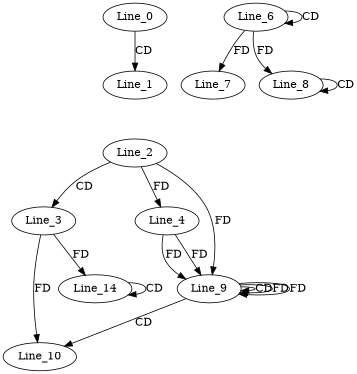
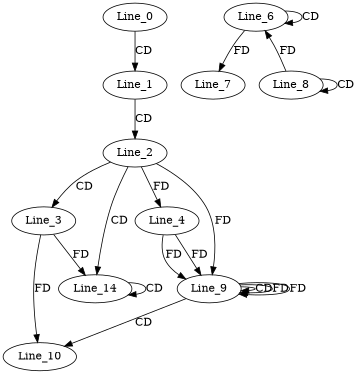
(255, 51) -> (278, 54)
none -> (135, 115)
none -> (108, 215)
